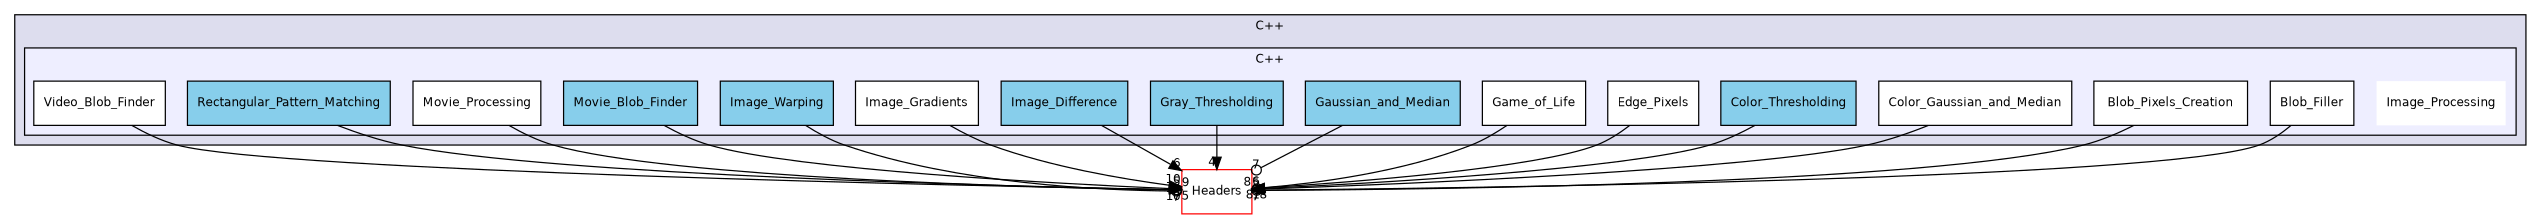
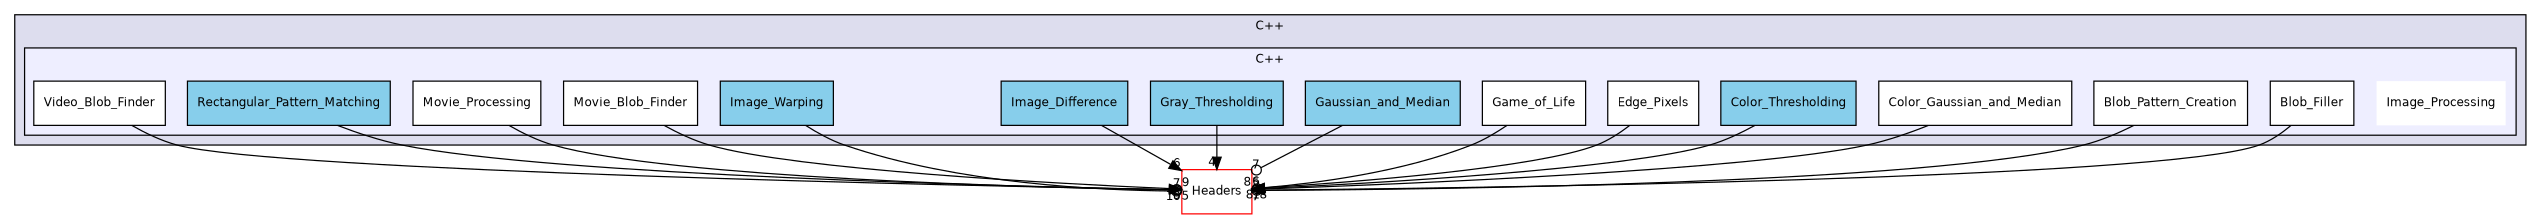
(631, 103) -> (631, 103)
(917, 103) -> none
(2171, 103) -> (2171, 103)
